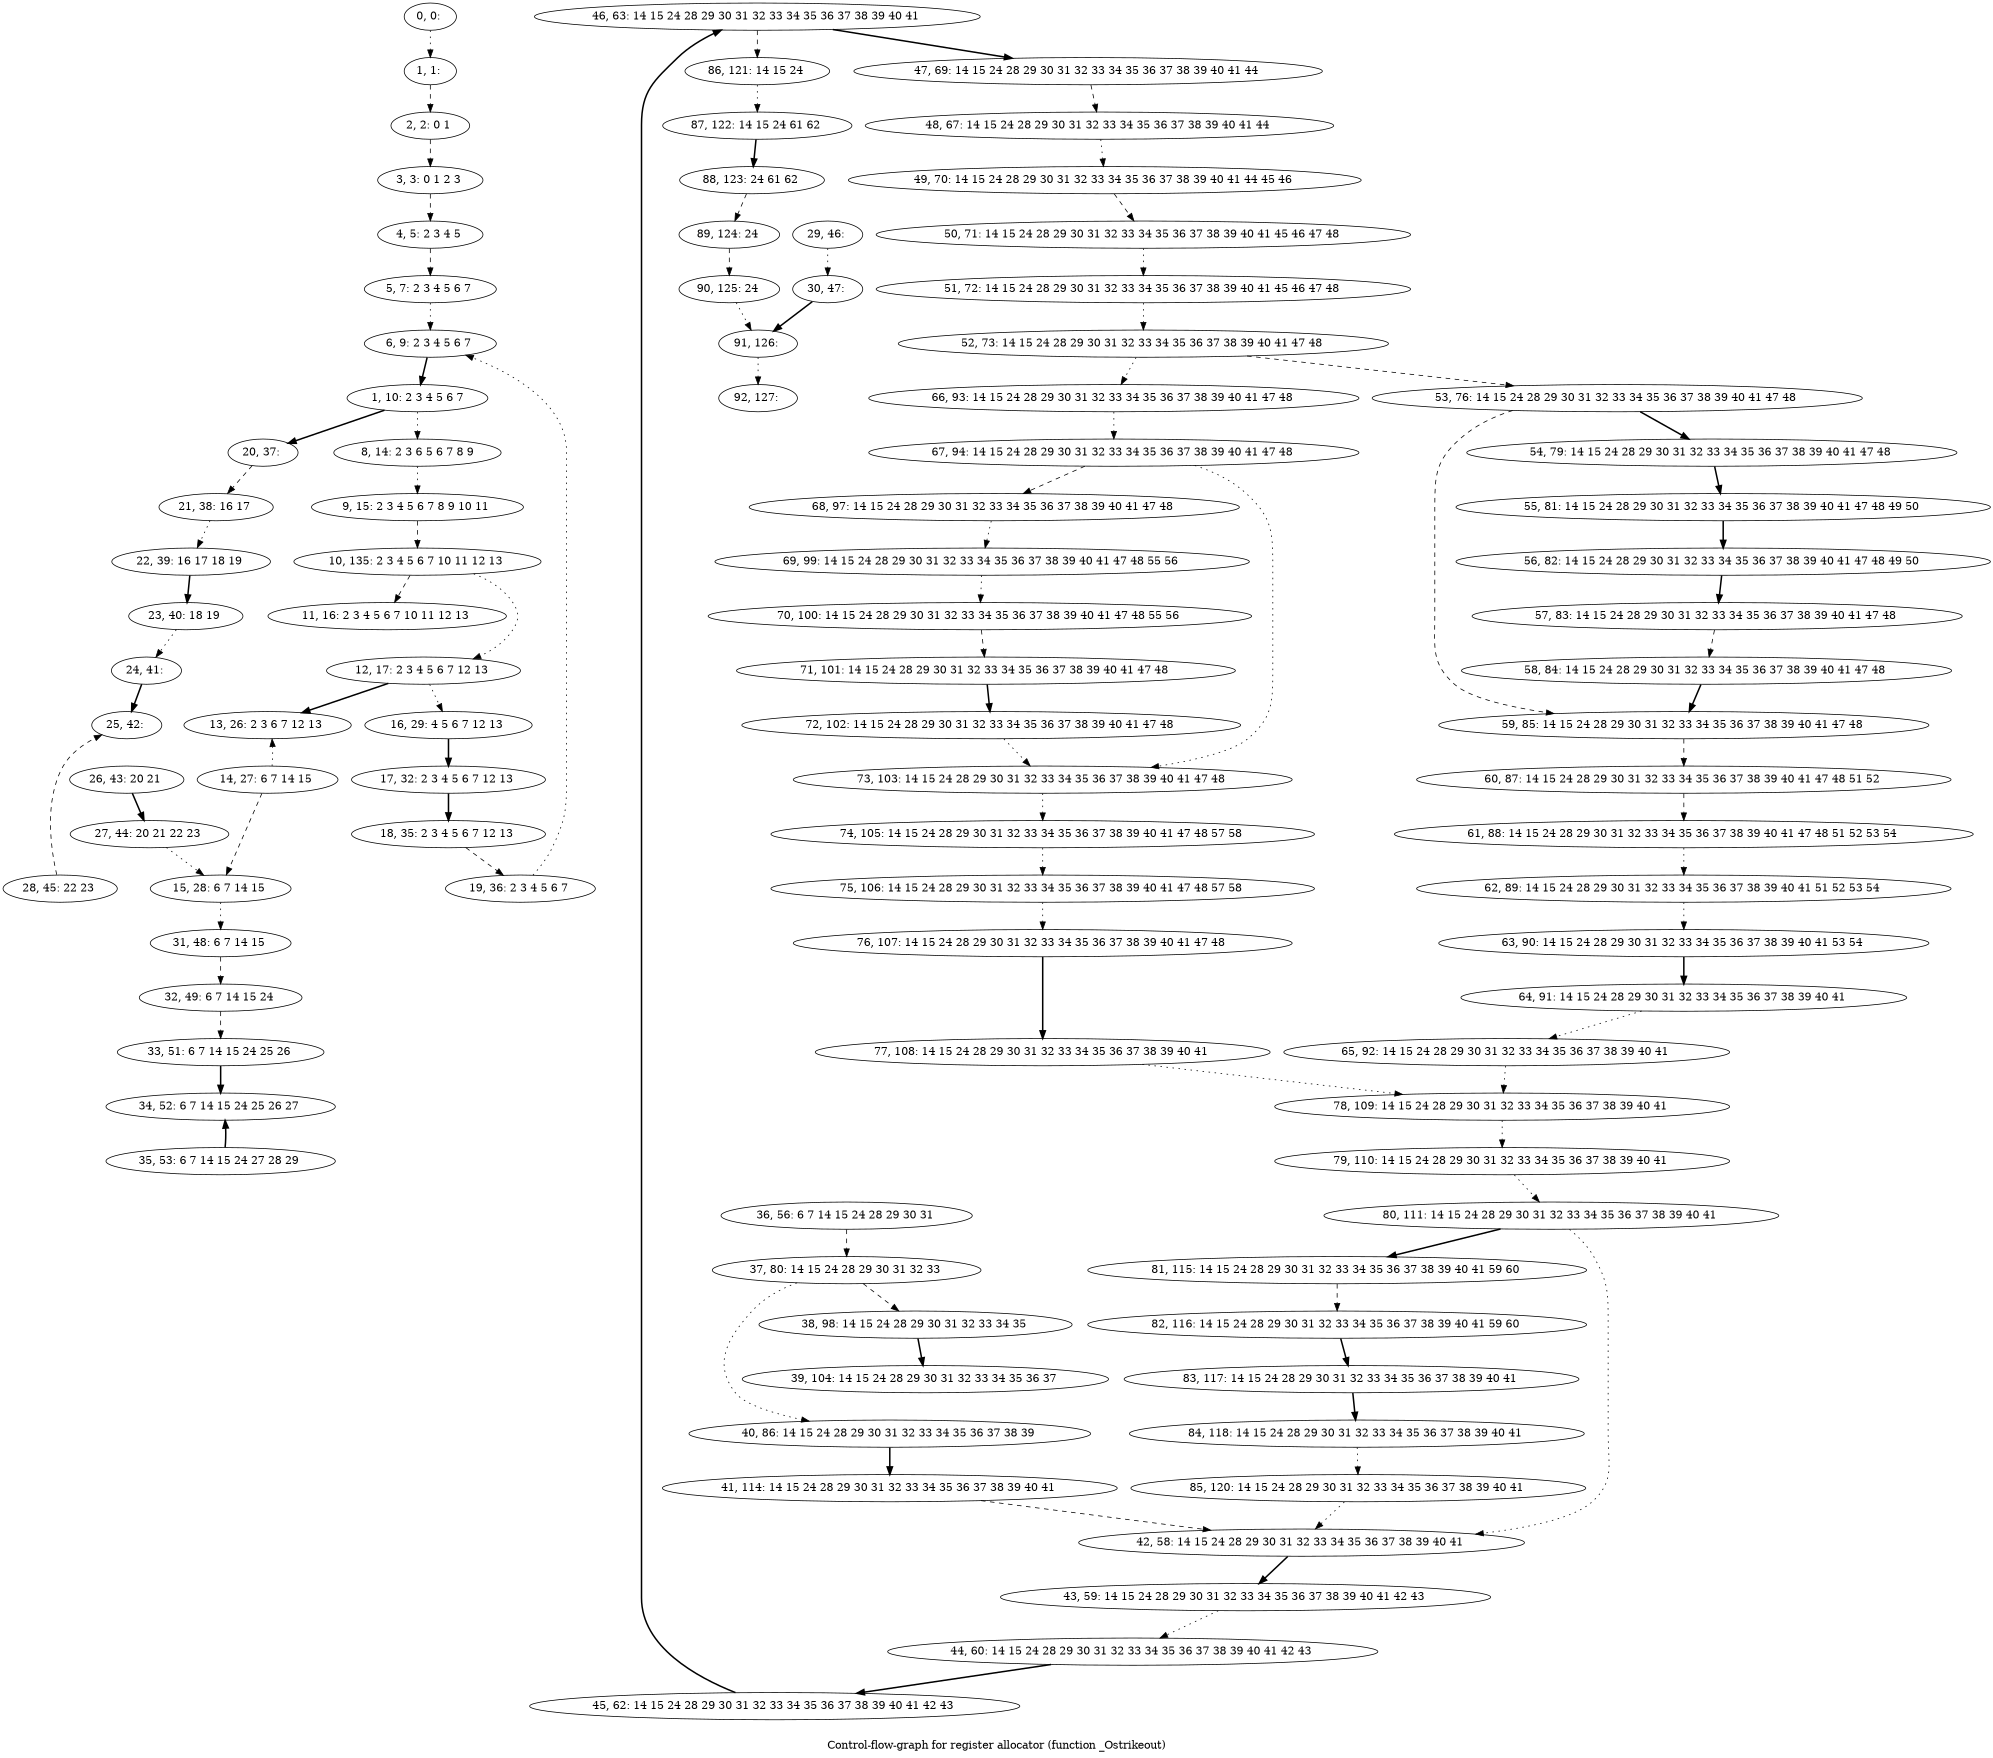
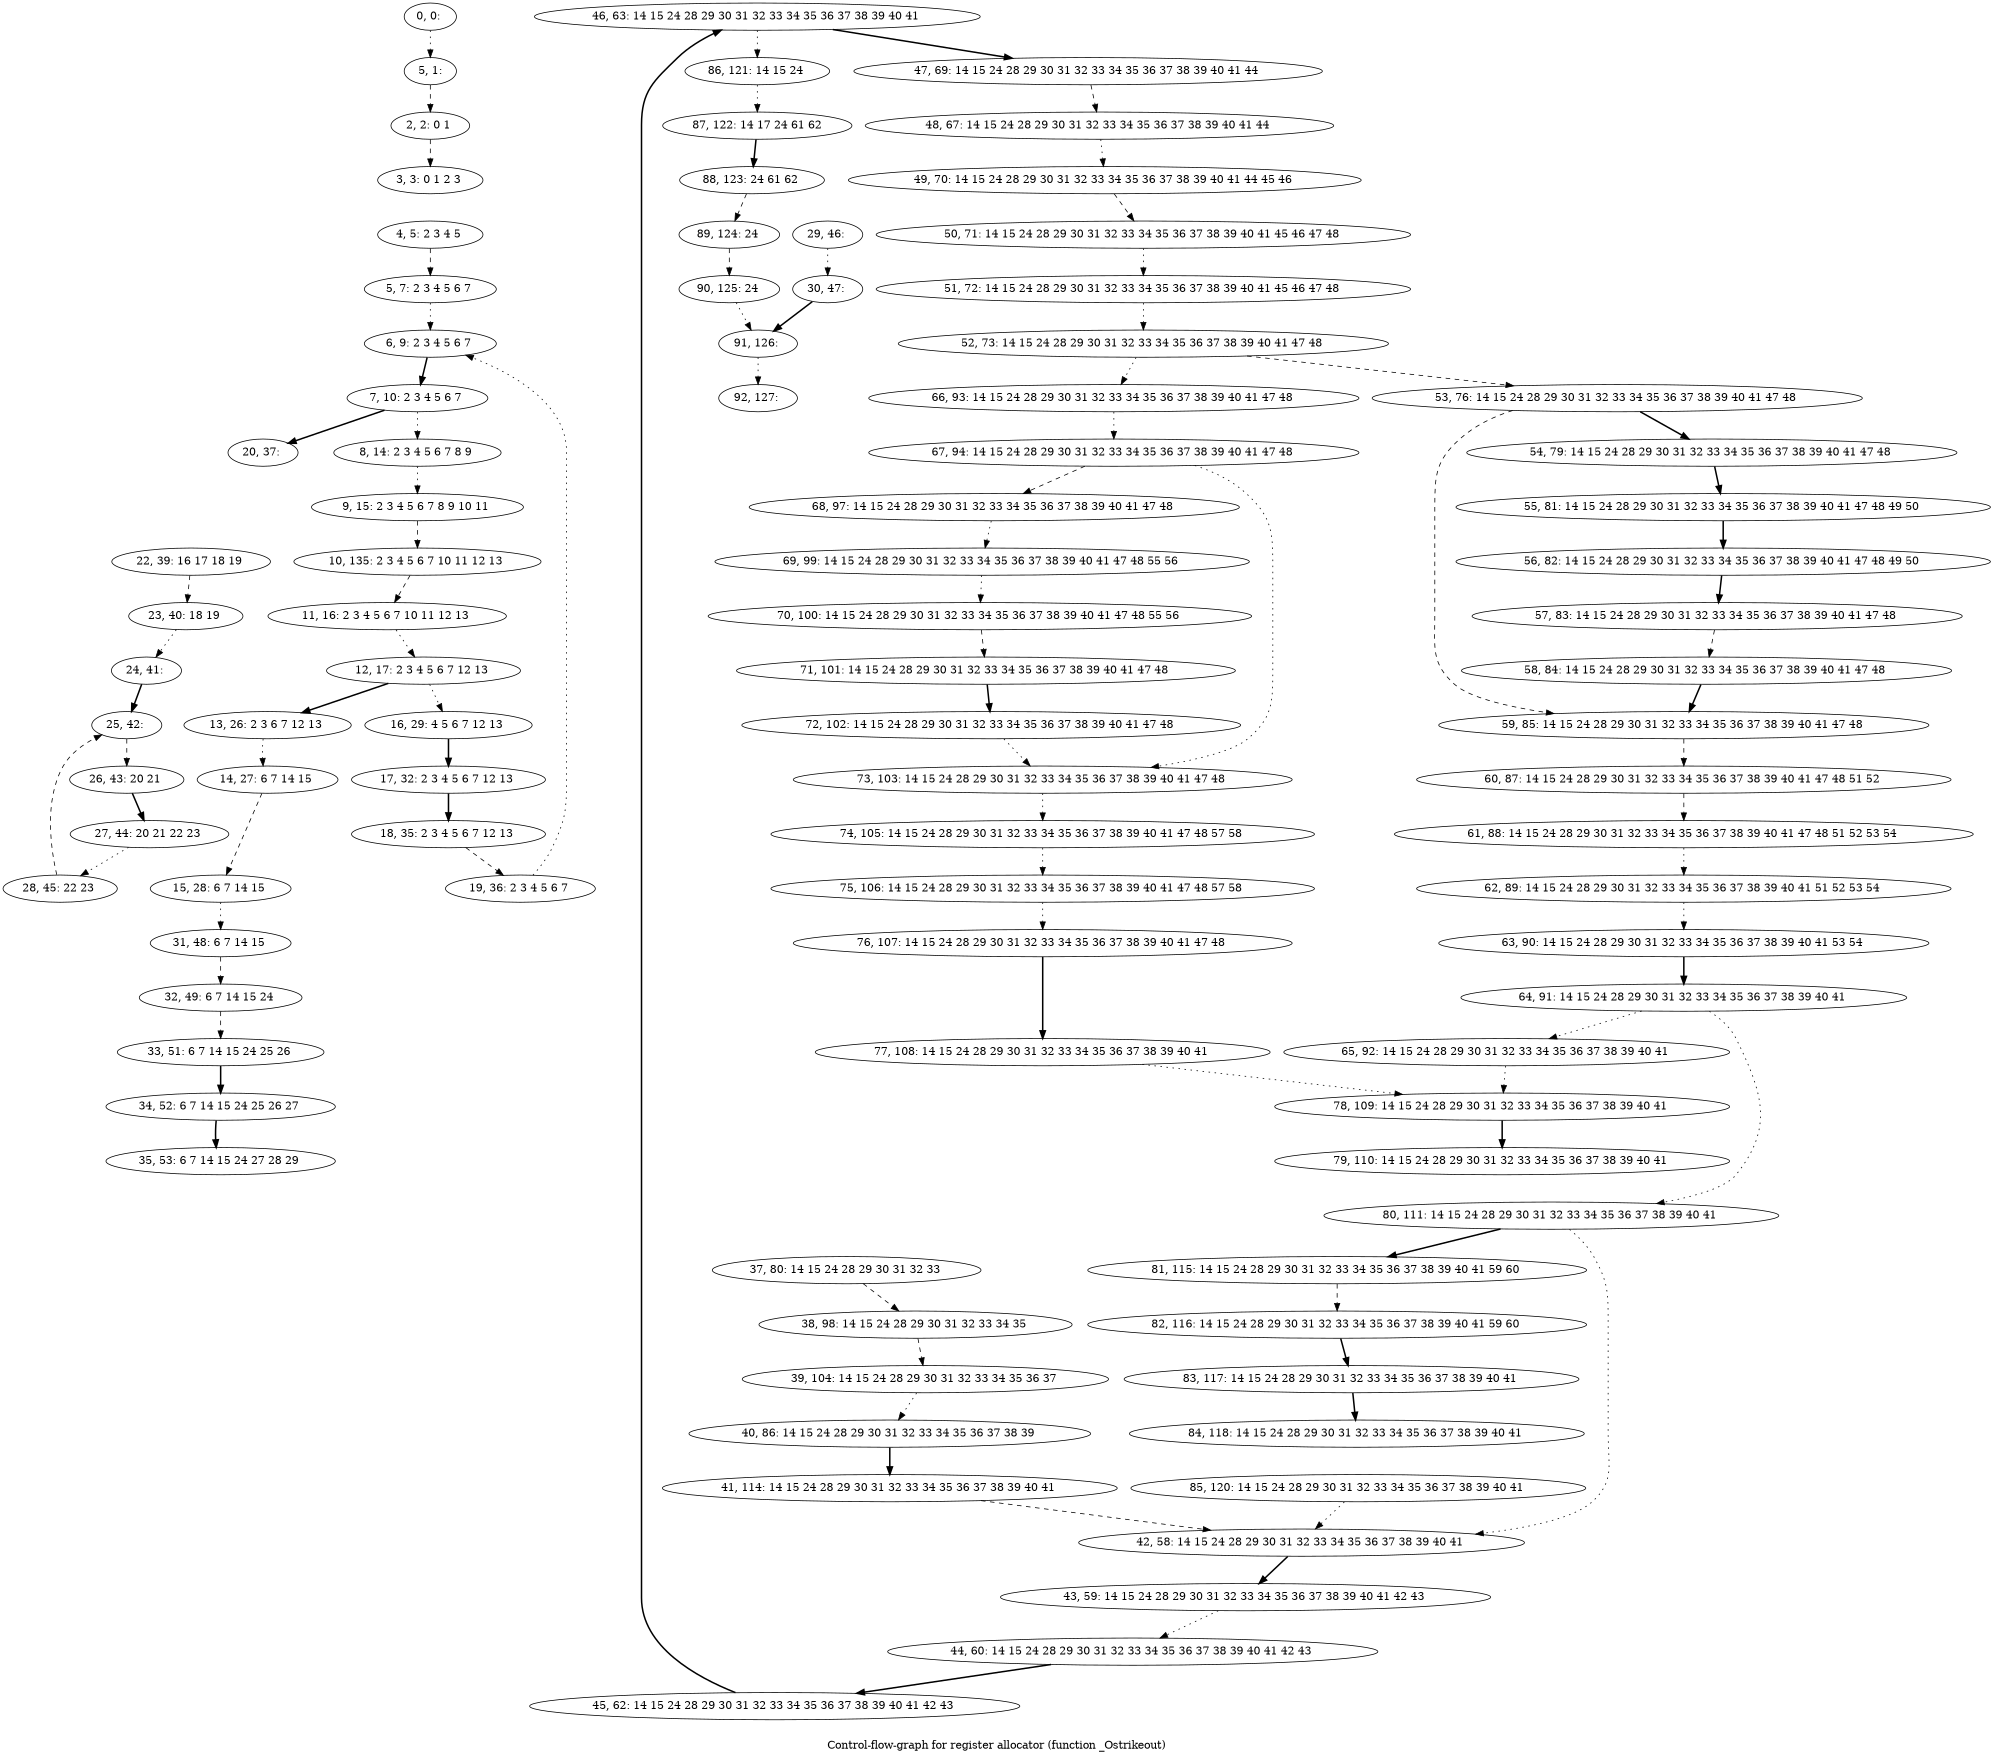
(757, 40) -> (757, 40)
(430, 71) -> (430, 71)
(757, 126) -> (757, 126)
(430, 204) -> none
(417, 398) -> (417, 398)
(417, 453) -> (417, 453)
(216, 507) -> none
(189, 585) -> (189, 585)
(517, 613) -> (403, 640)
none -> (127, 749)
(273, 756) -> (263, 749)
(182, 859) -> (108, 860)
(1502, 1130) -> (1502, 1130)
(226, 1138) -> (216, 1130)
(1524, 1186) -> (1759, 1127)
(847, 1216) -> none
(920, 1348) -> (920, 1348)
(725, 1359) -> (910, 1403)
(1357, 1457) -> none
